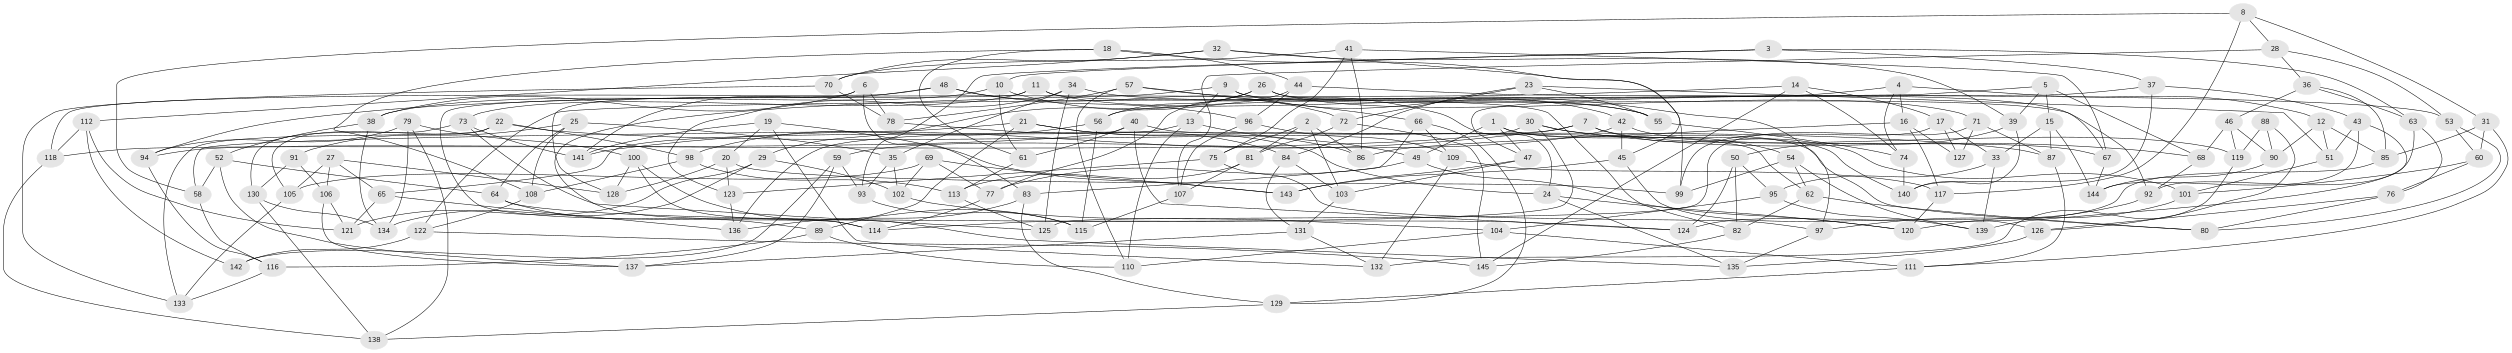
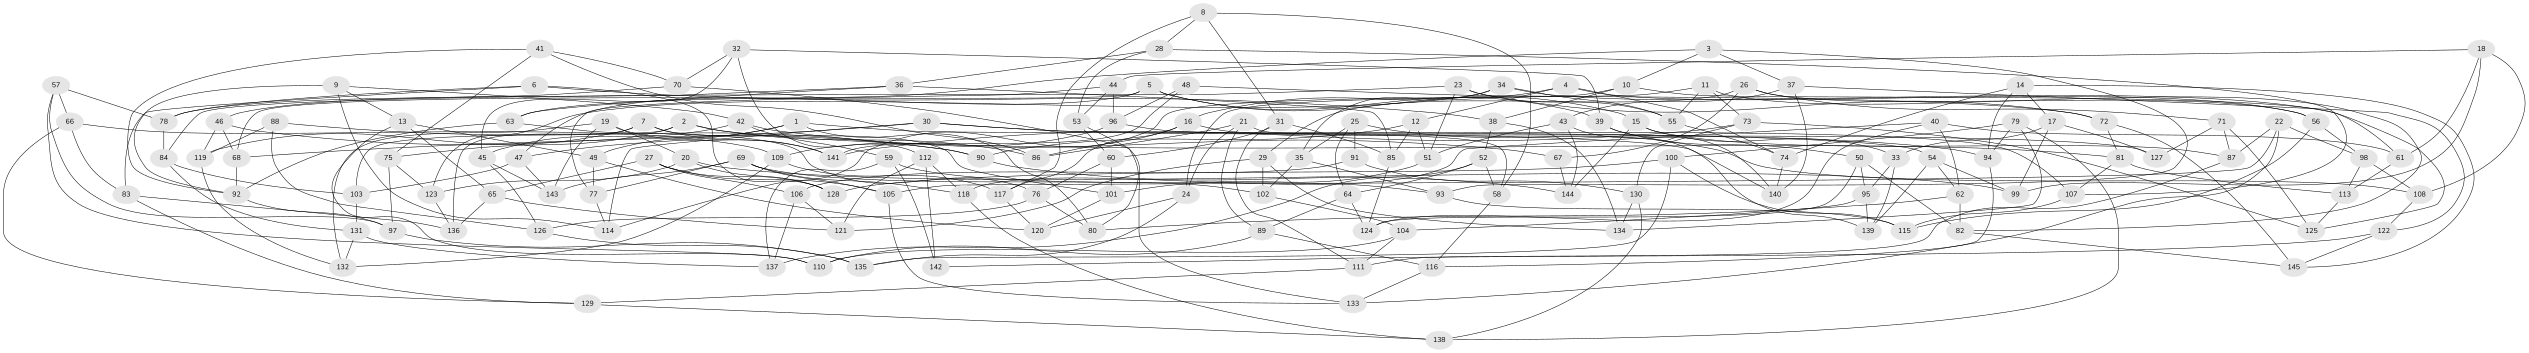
(1874, 65) -> (250, 68)
(433, 96) -> (850, 181)
